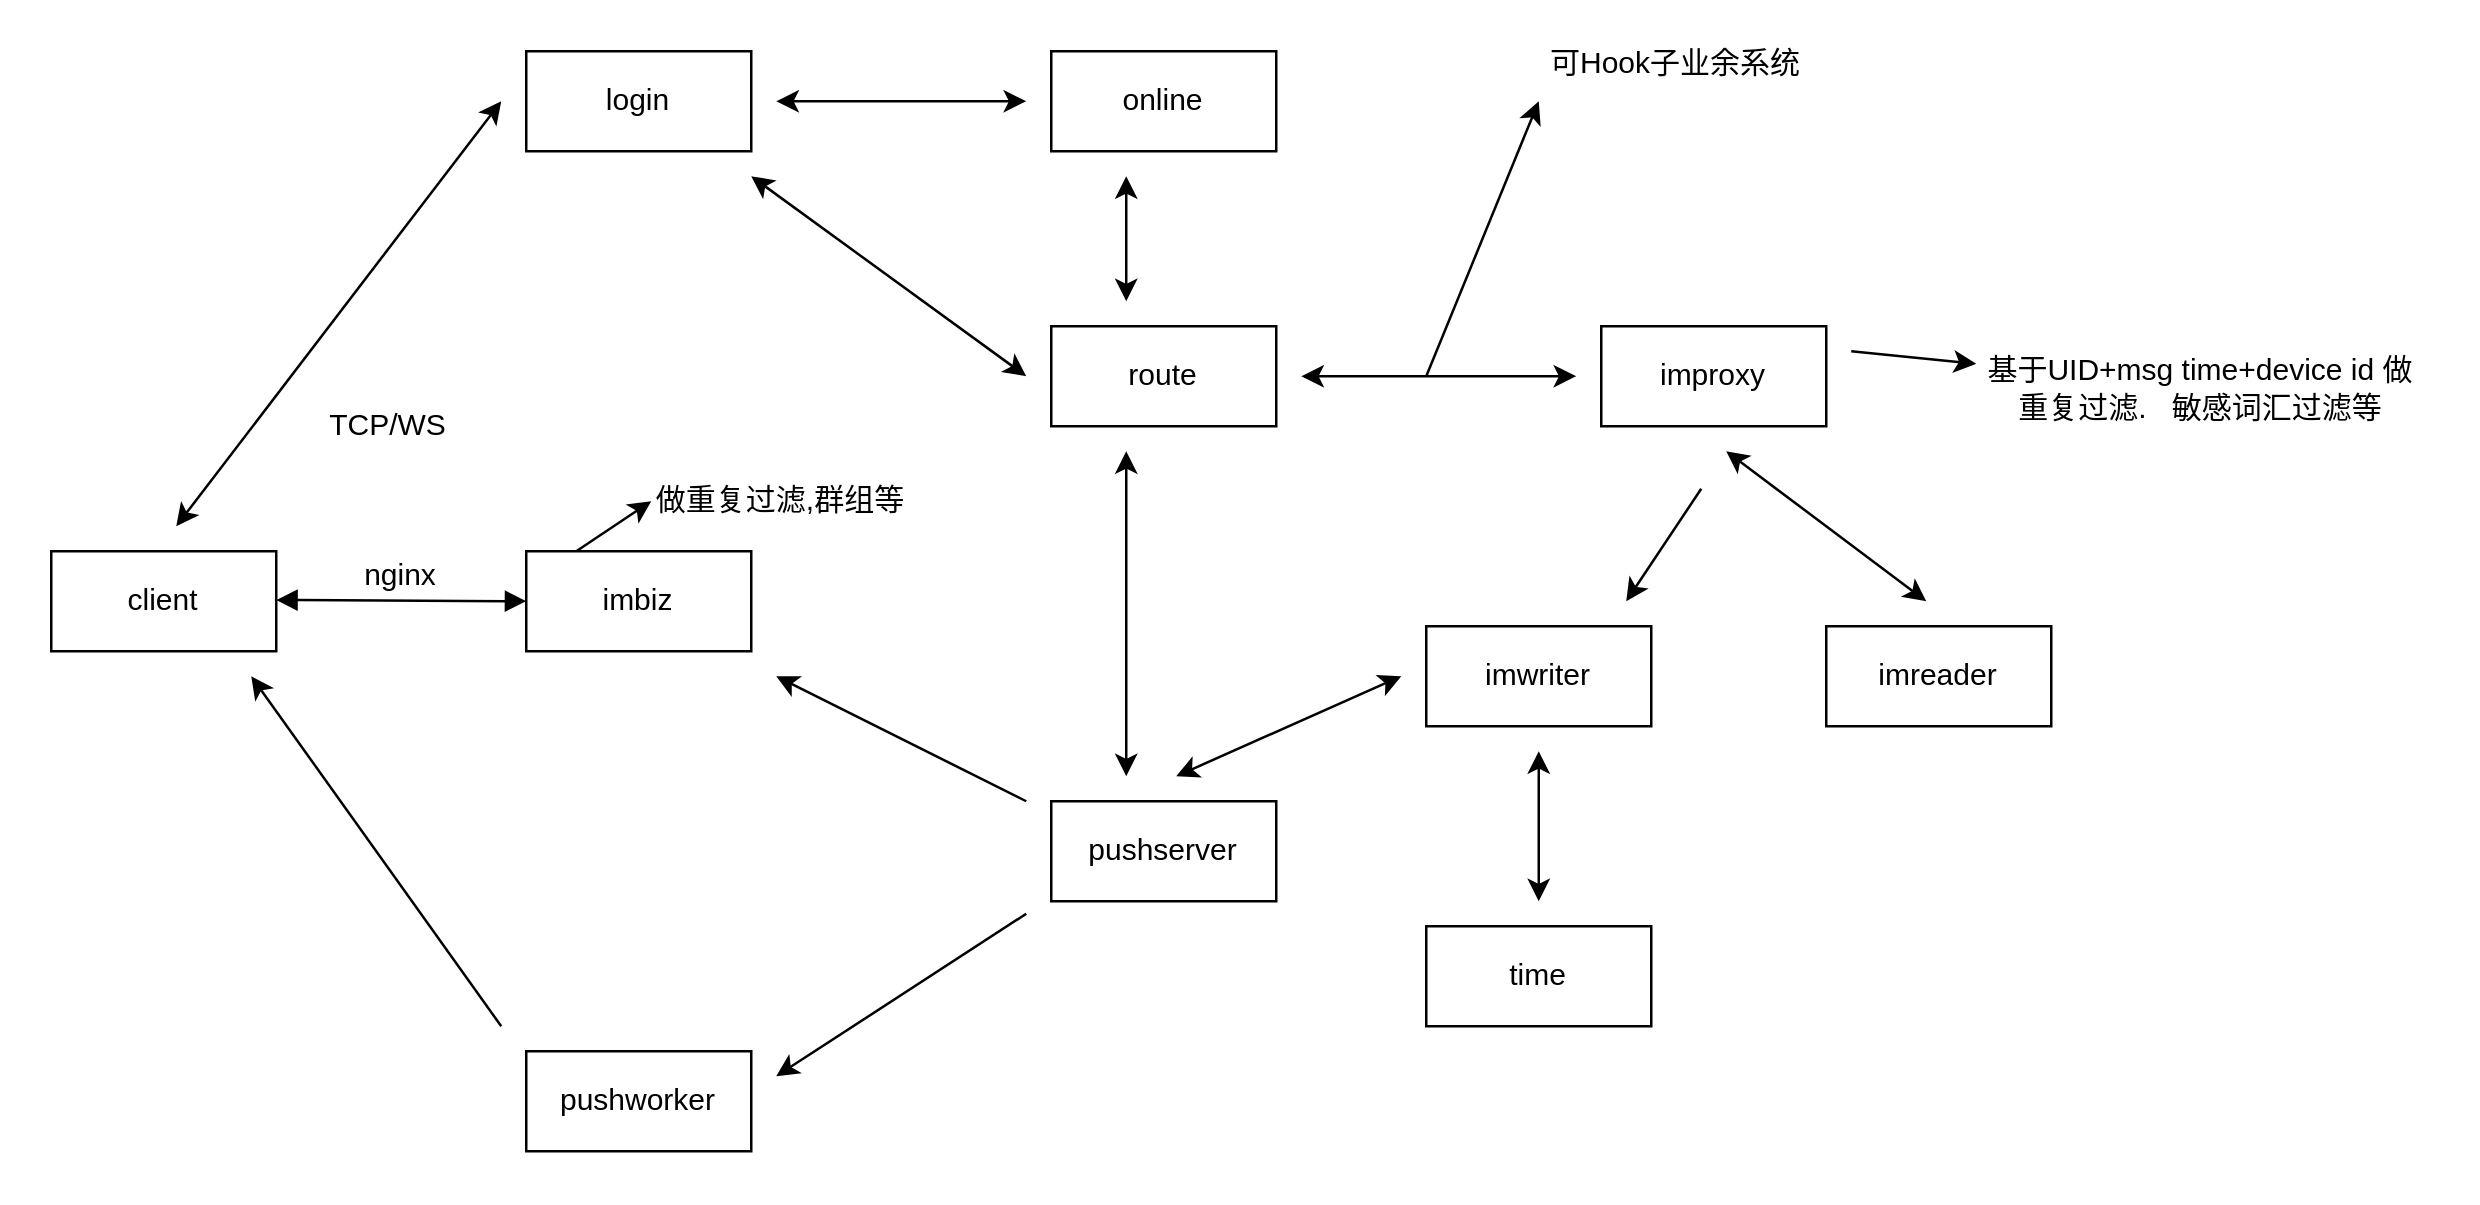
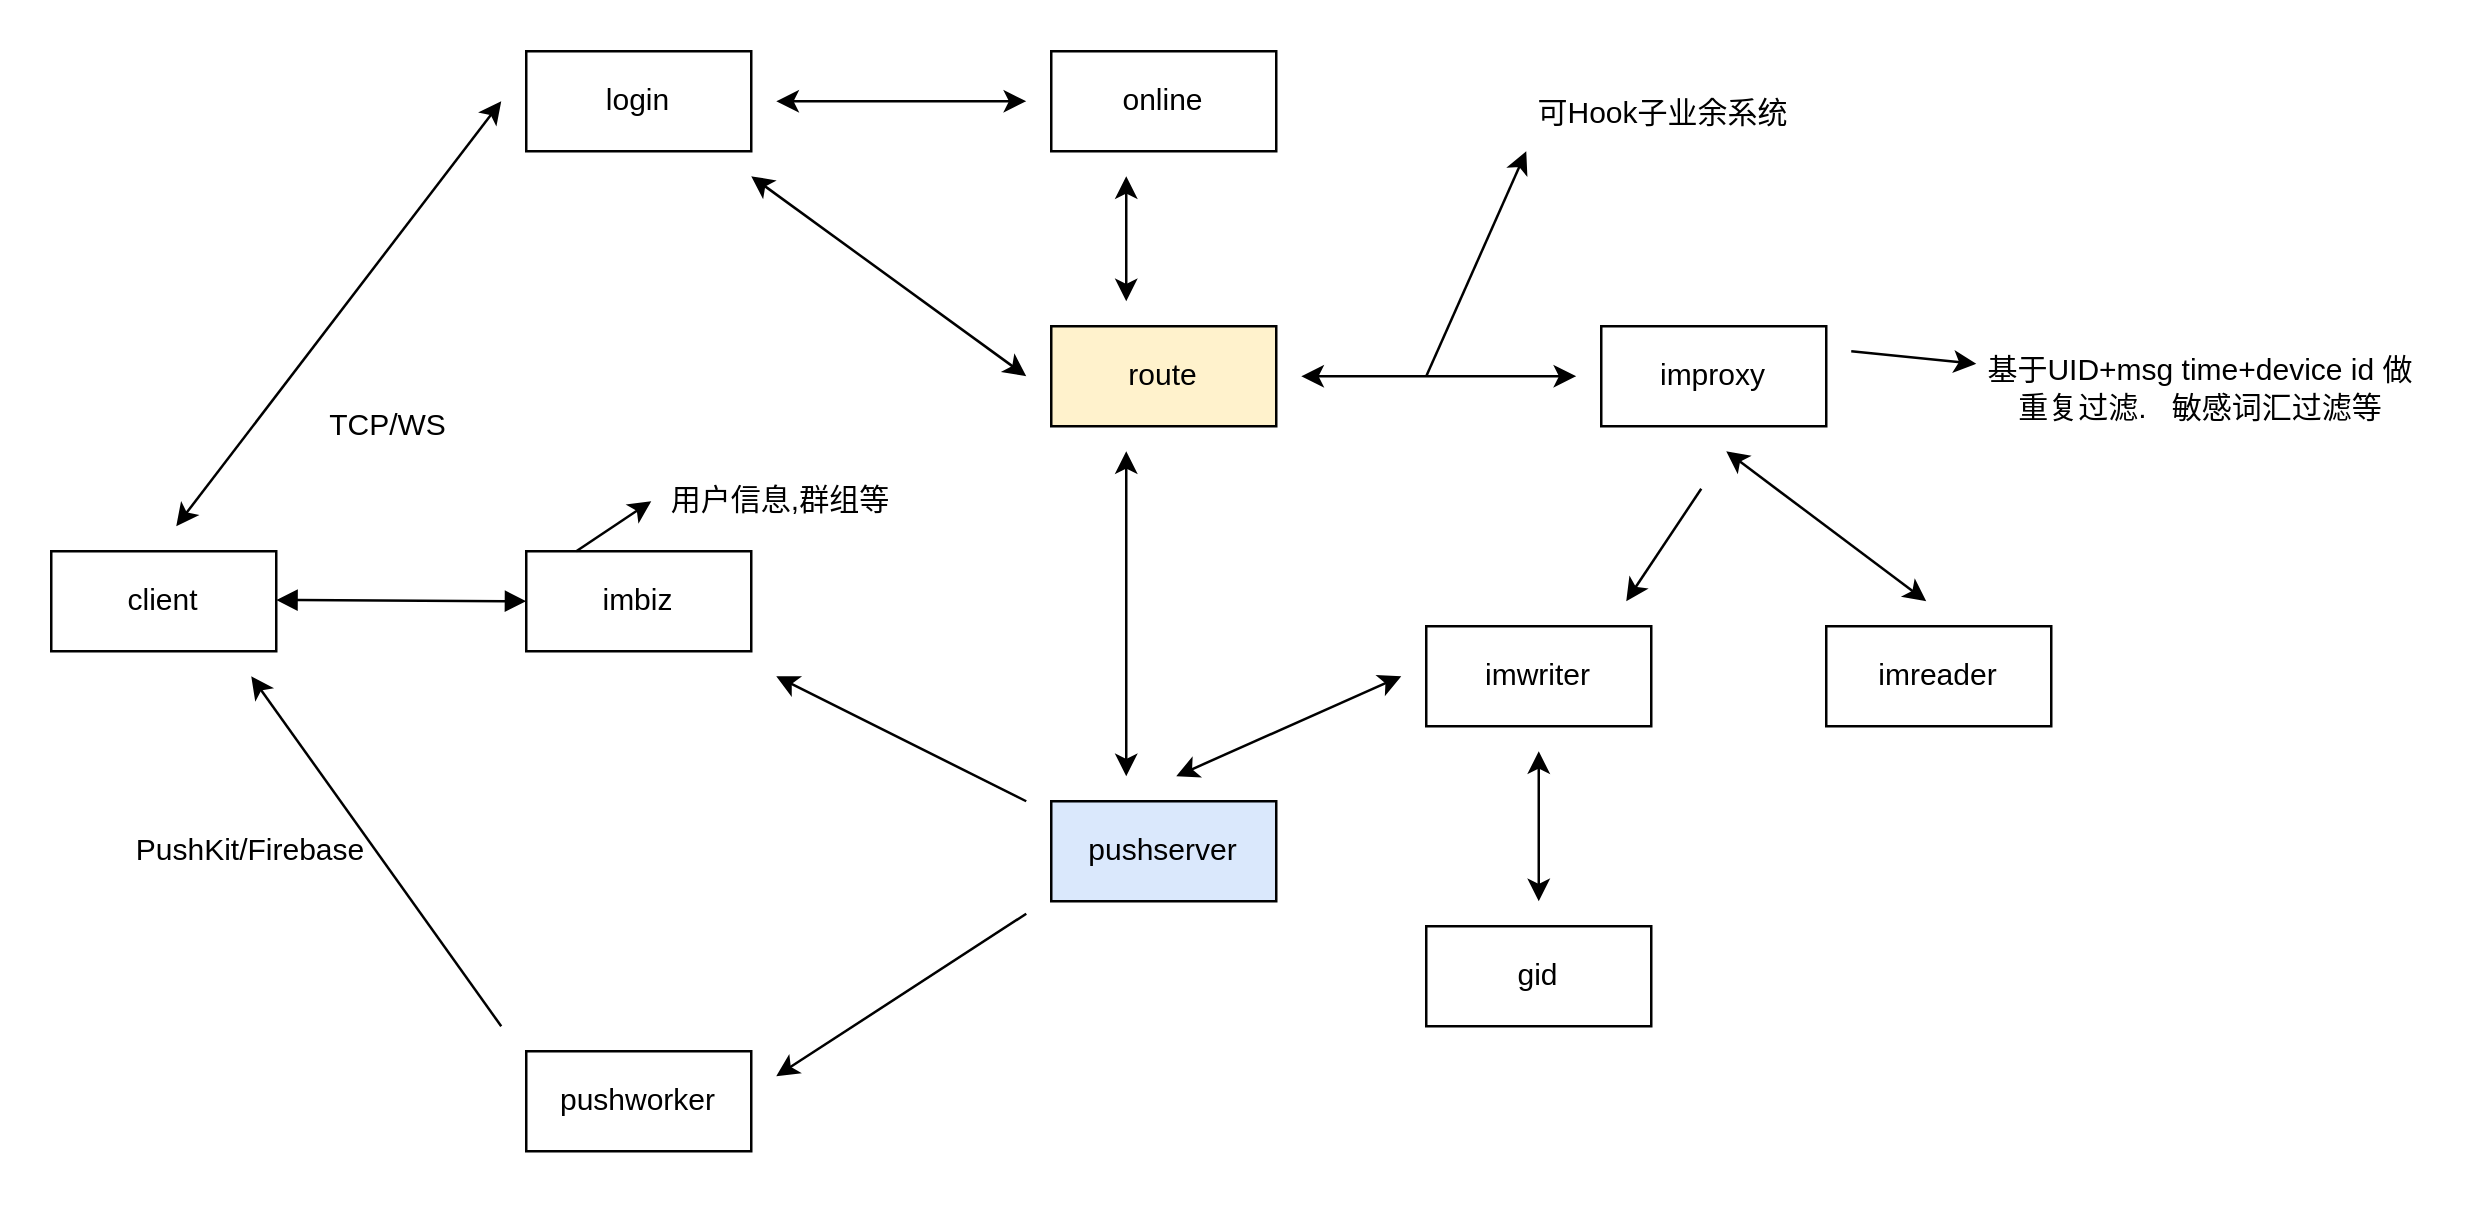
(1676, 64) -> (1664, 114)
(1164, 376) -> (1164, 376)
(781, 501) -> (781, 501)
(401, 576) -> none
none -> (251, 851)
(1164, 851) -> (1164, 851)
(1539, 976) -> (1539, 976)
